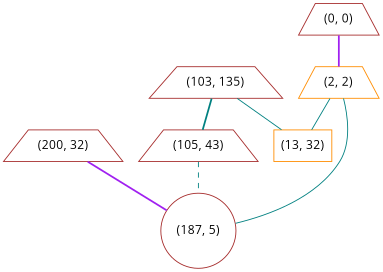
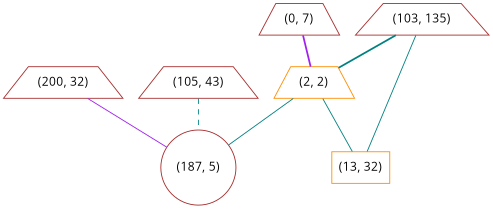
(339, 19) -> (299, 19)
(207, 114) -> (367, 52)
(127, 186) -> (127, 123)
